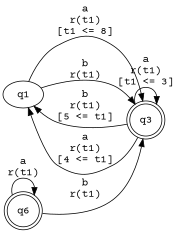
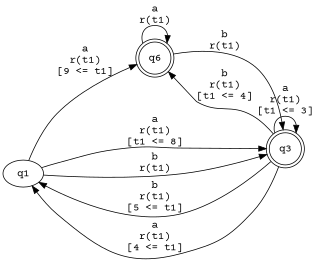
none -> (69, 103)
none -> (222, 109)
